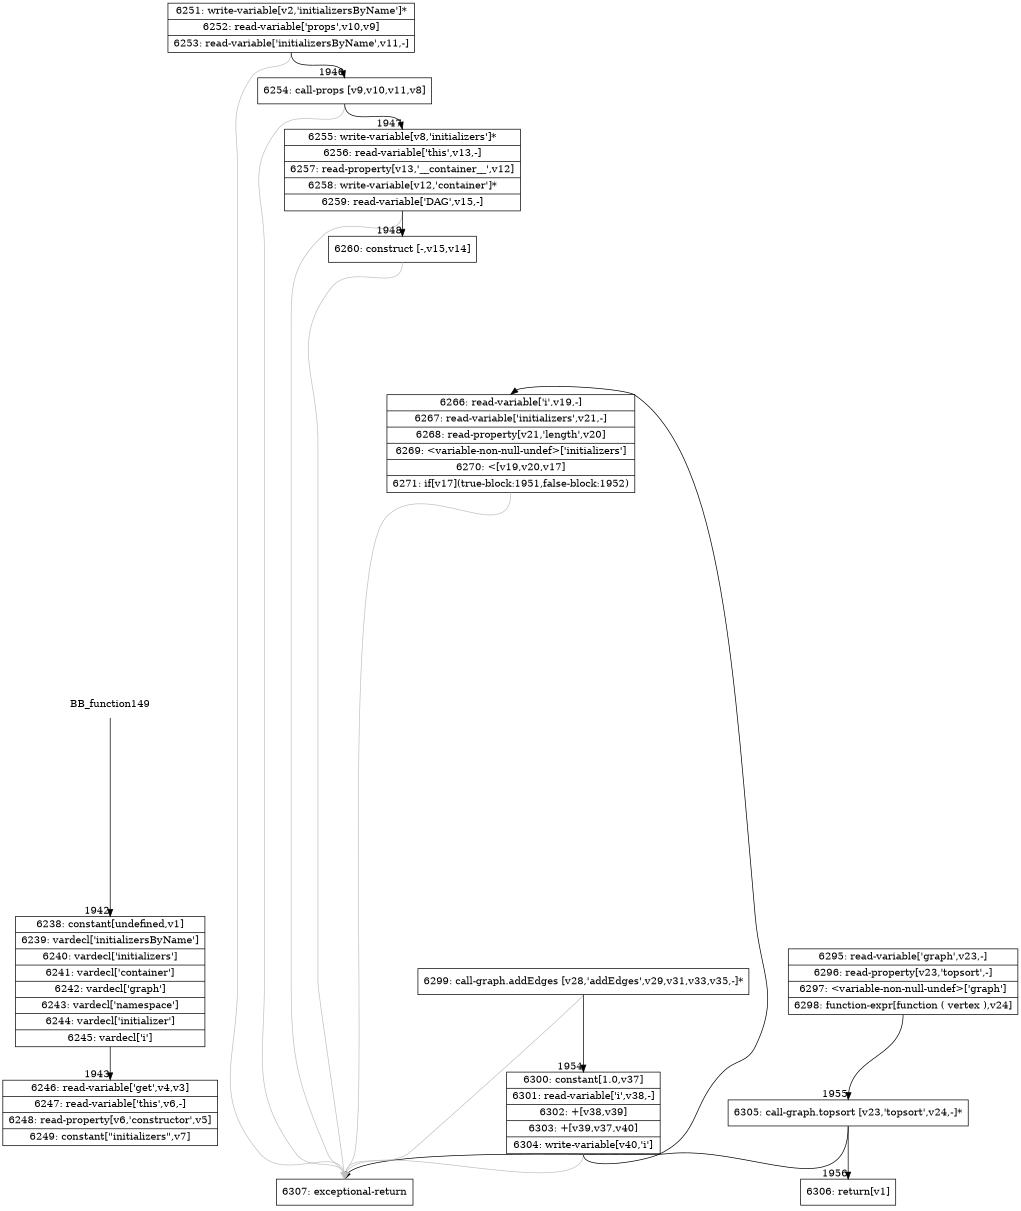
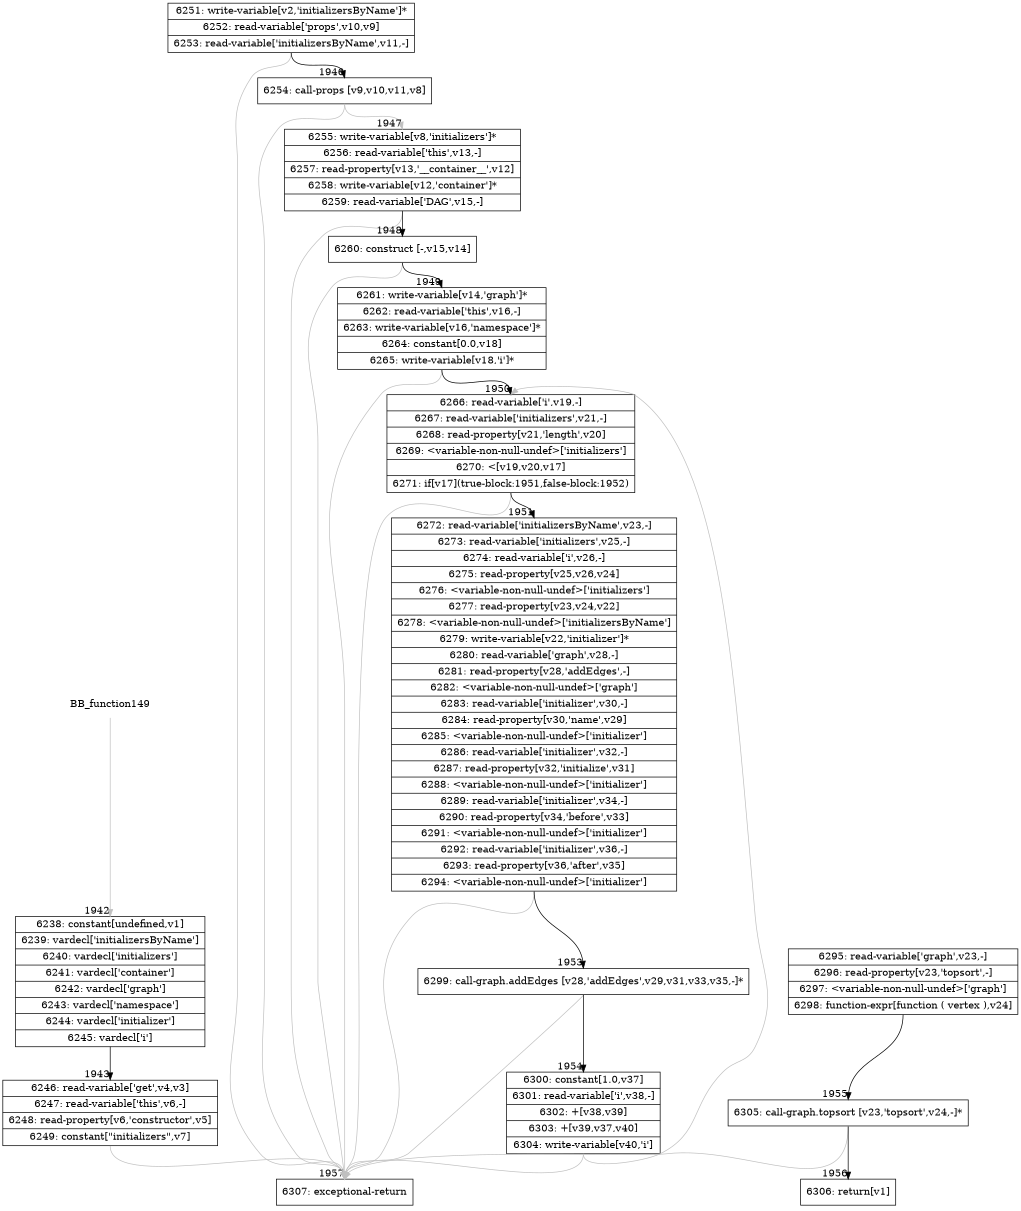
(370, 117) -> (370, 117)
none -> (442, 328)
none -> (534, 705)
(742, 765) -> (742, 765)
(110, 814) -> (110, 814)
(611, 1154) -> (611, 1154)
none -> (224, 1163)
